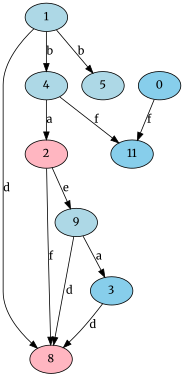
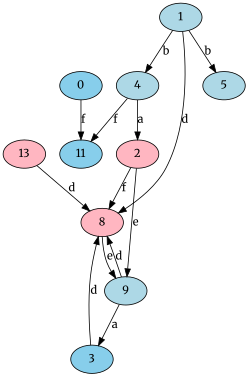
none -> (24, 154)
none -> (105, 255)
